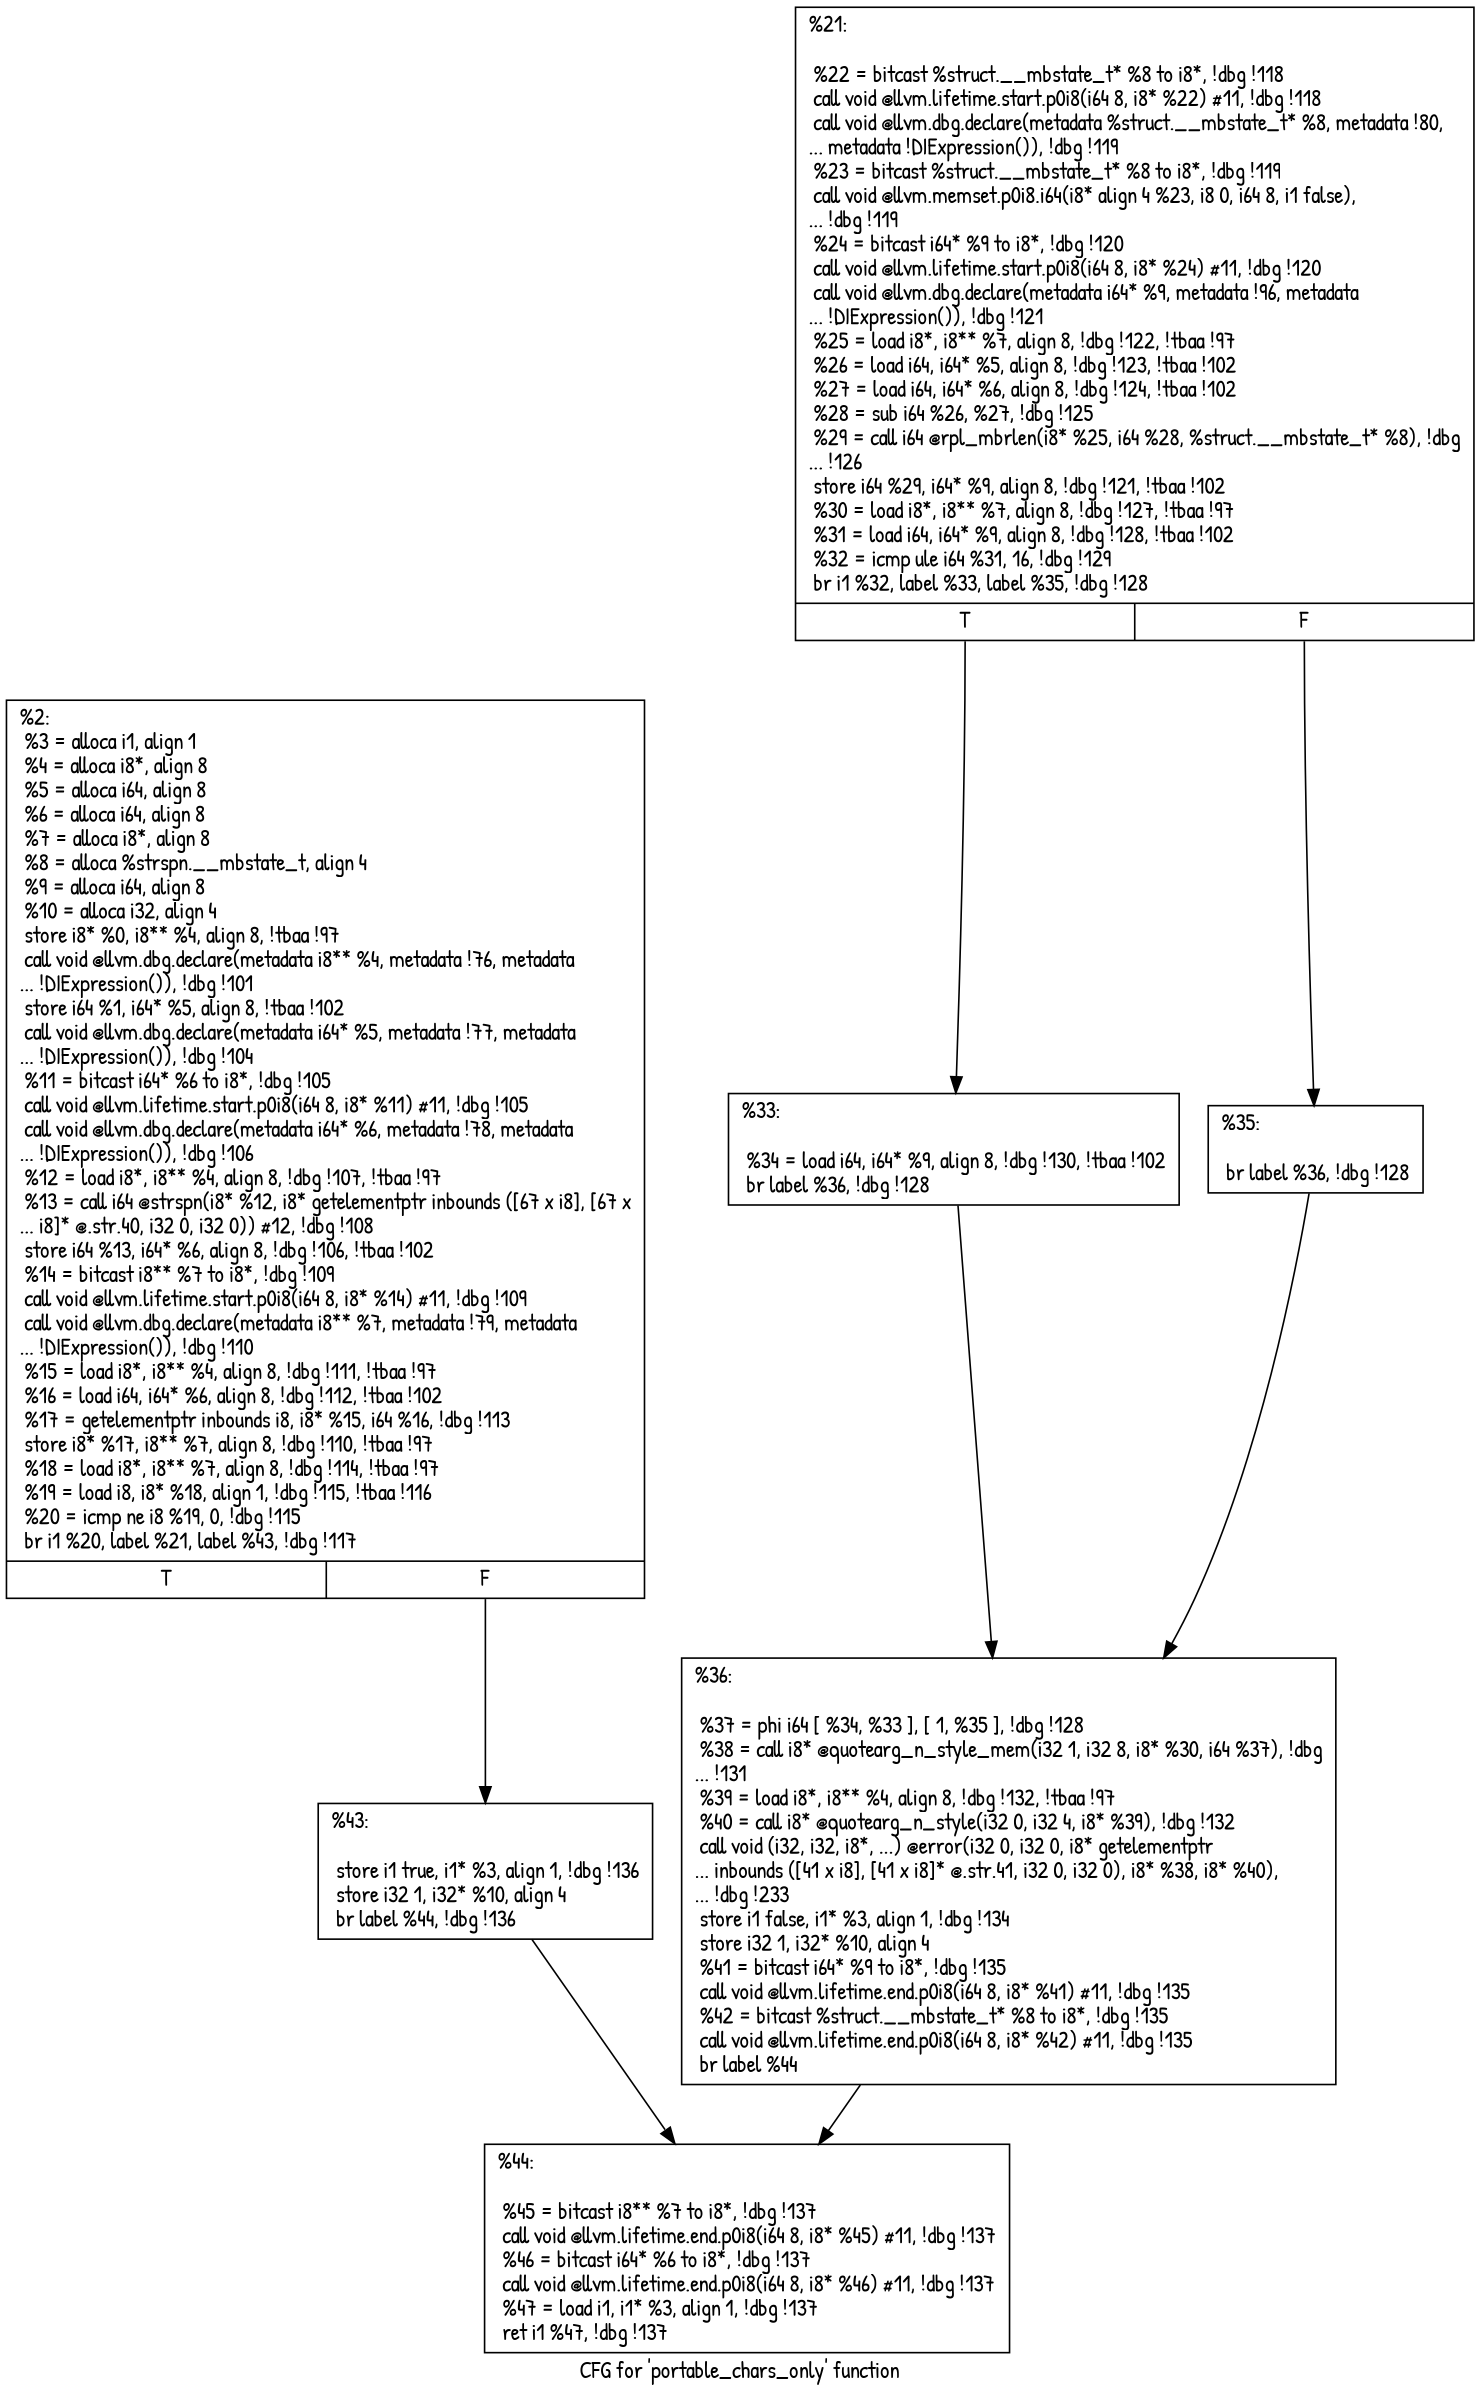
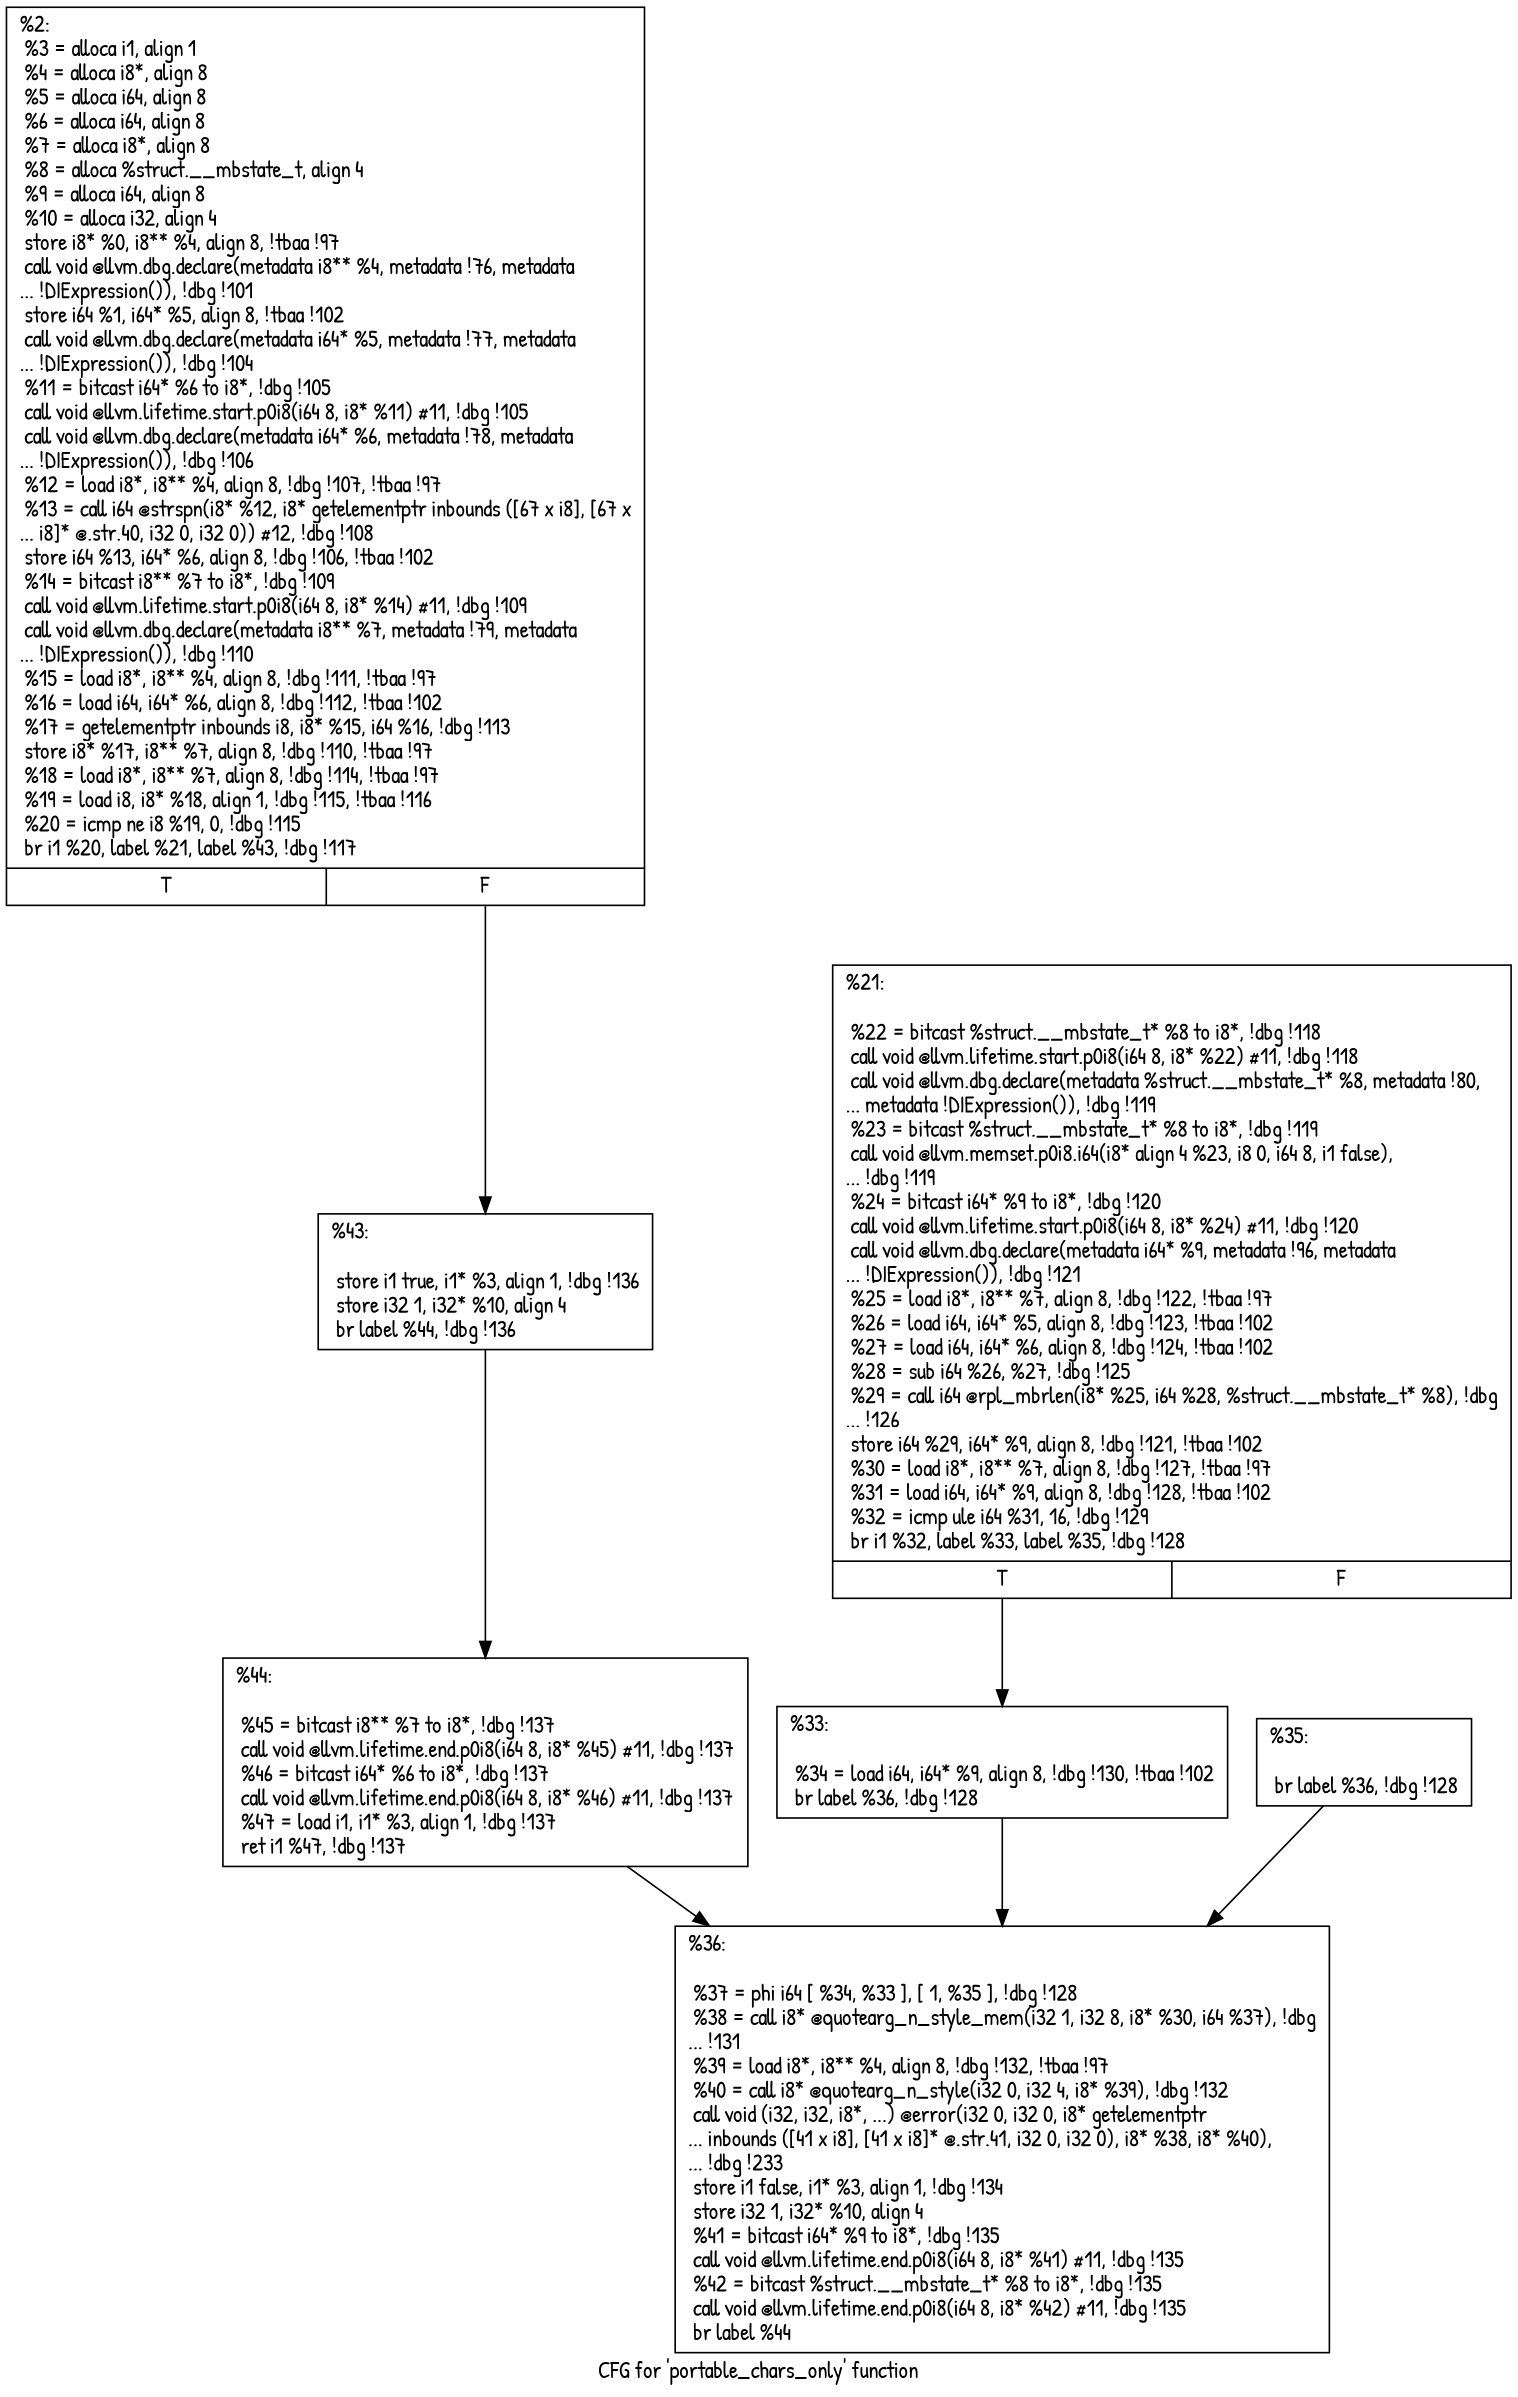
(194, 863) -> (192, 170)
(1307, 865) -> none
(844, 2108) -> (662, 1891)
